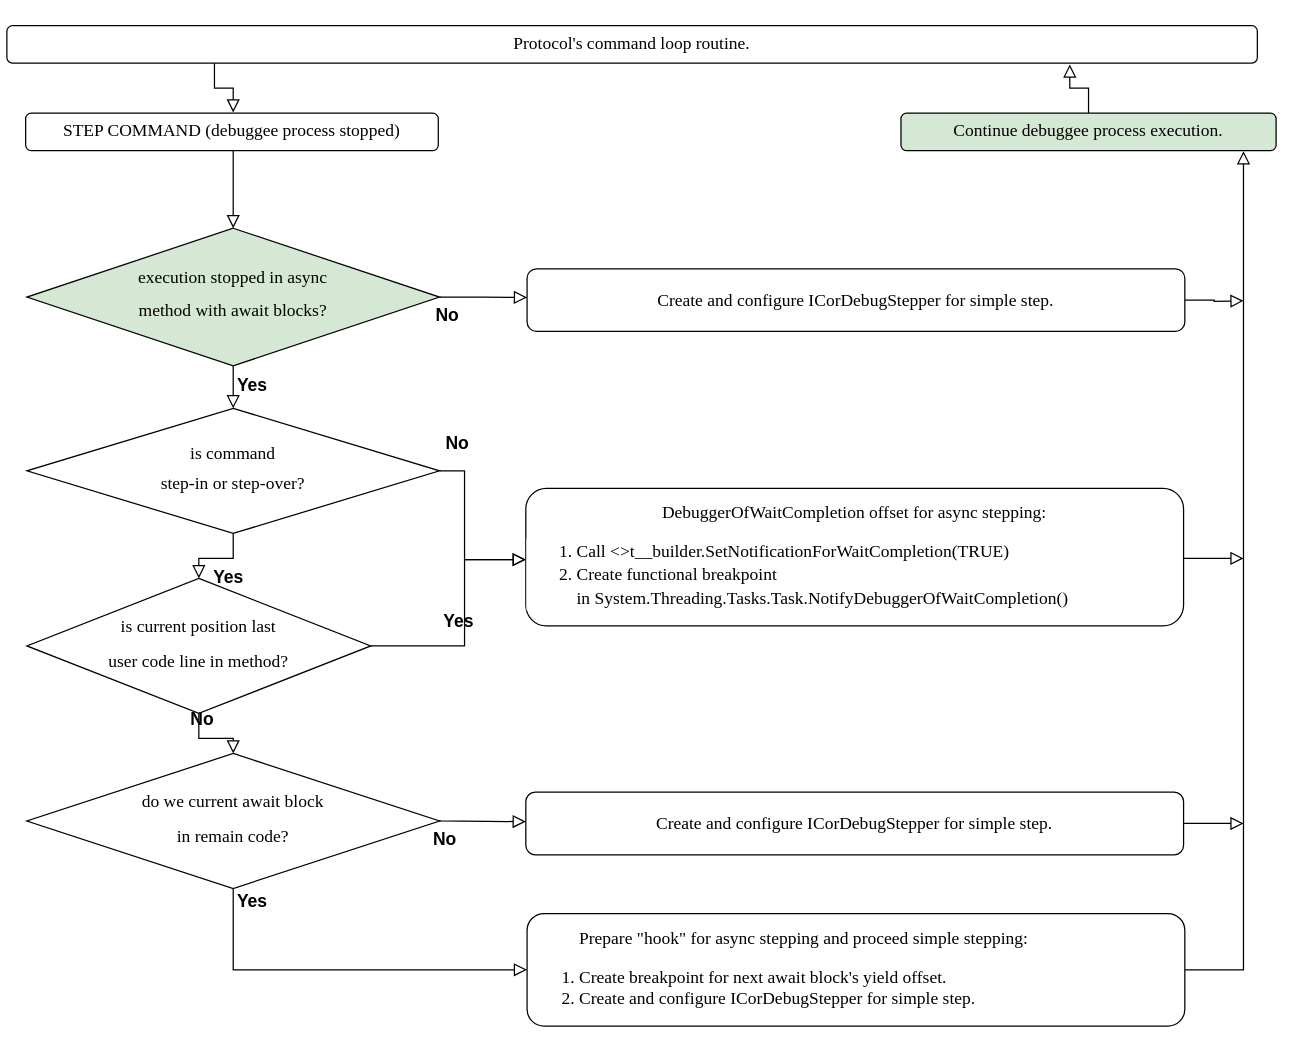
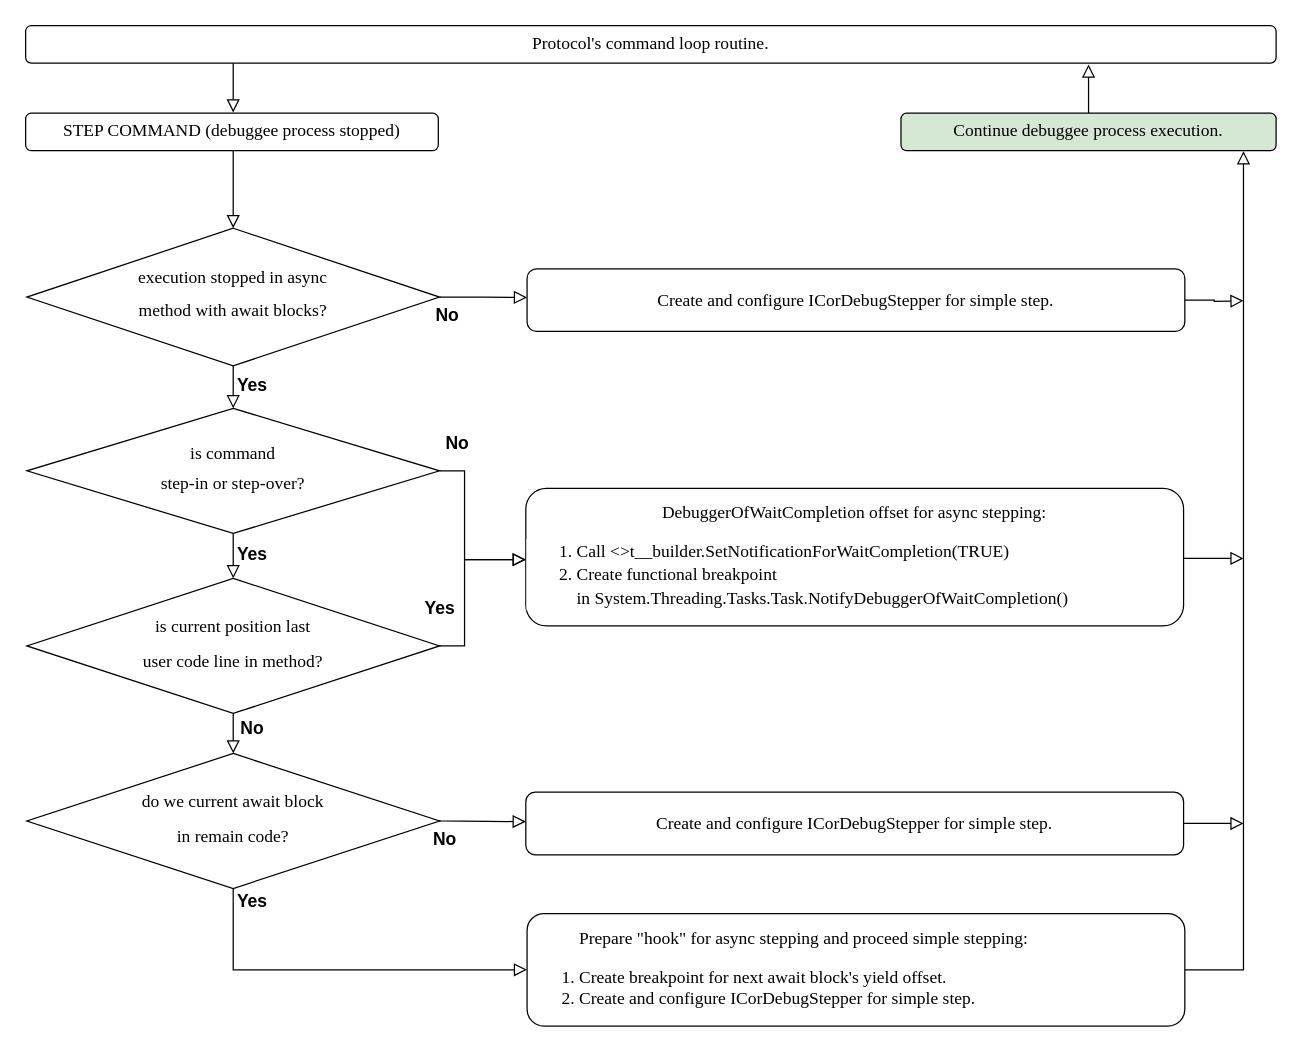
(632, 44) -> (651, 44)
(233, 297) -> (233, 297)
(199, 646) -> (233, 646)
